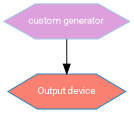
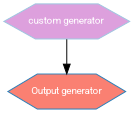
(67, 92) -> (67, 92)
